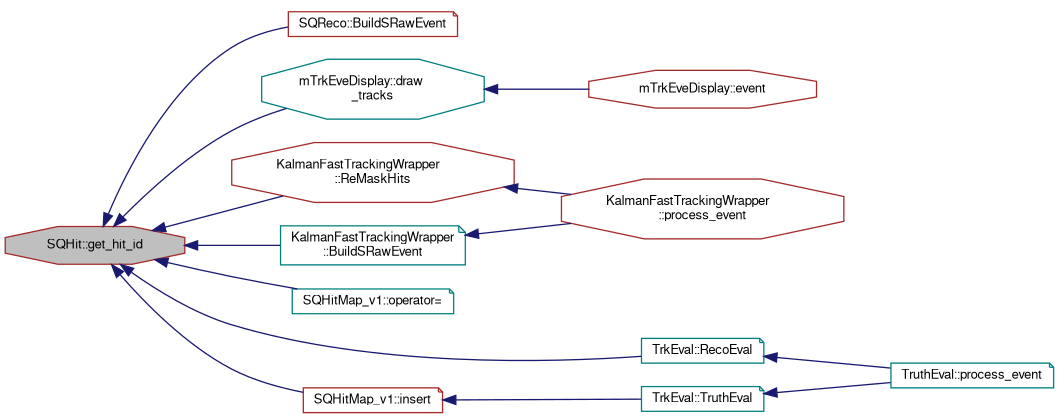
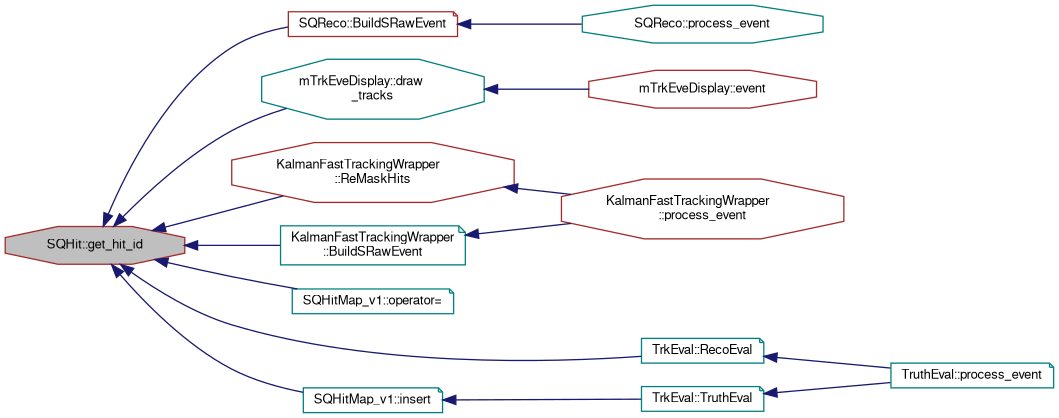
none -> (703, 24)
(373, 400) -> (373, 400)
